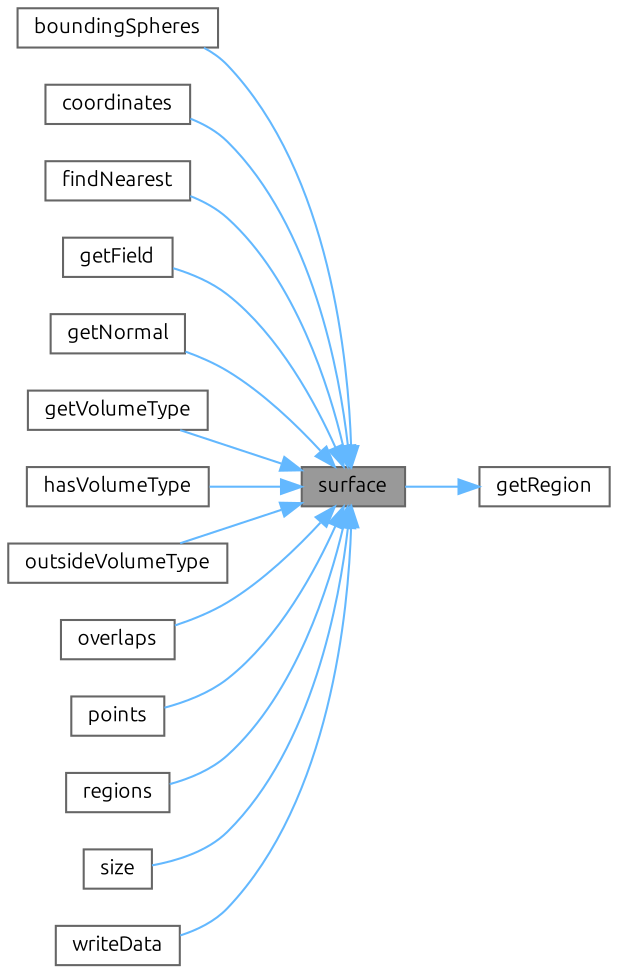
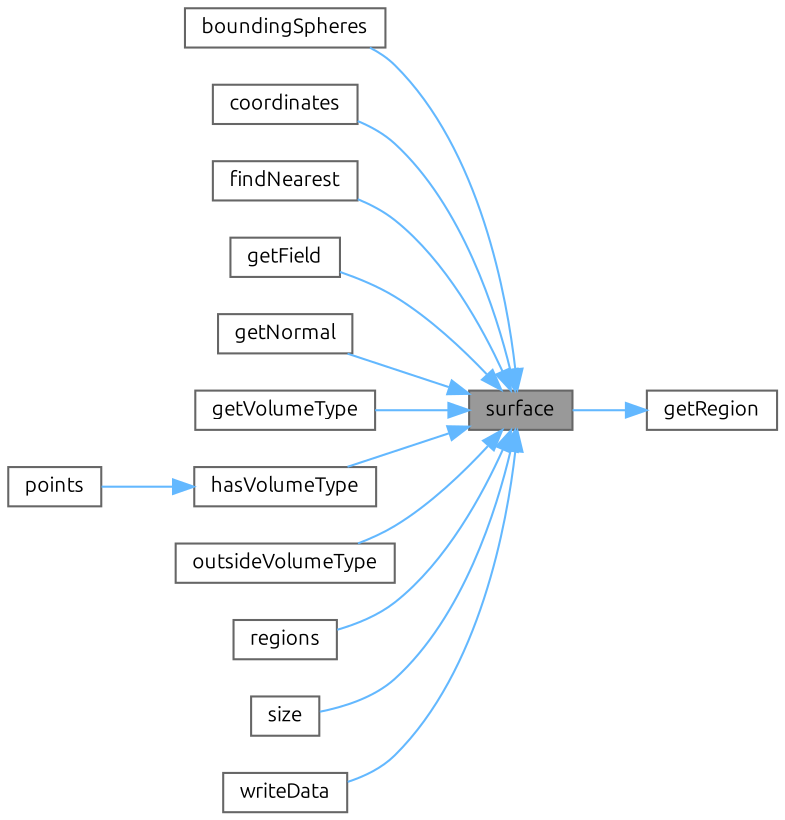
(269, 637) -> (137, 487)
(118, 640) -> none
